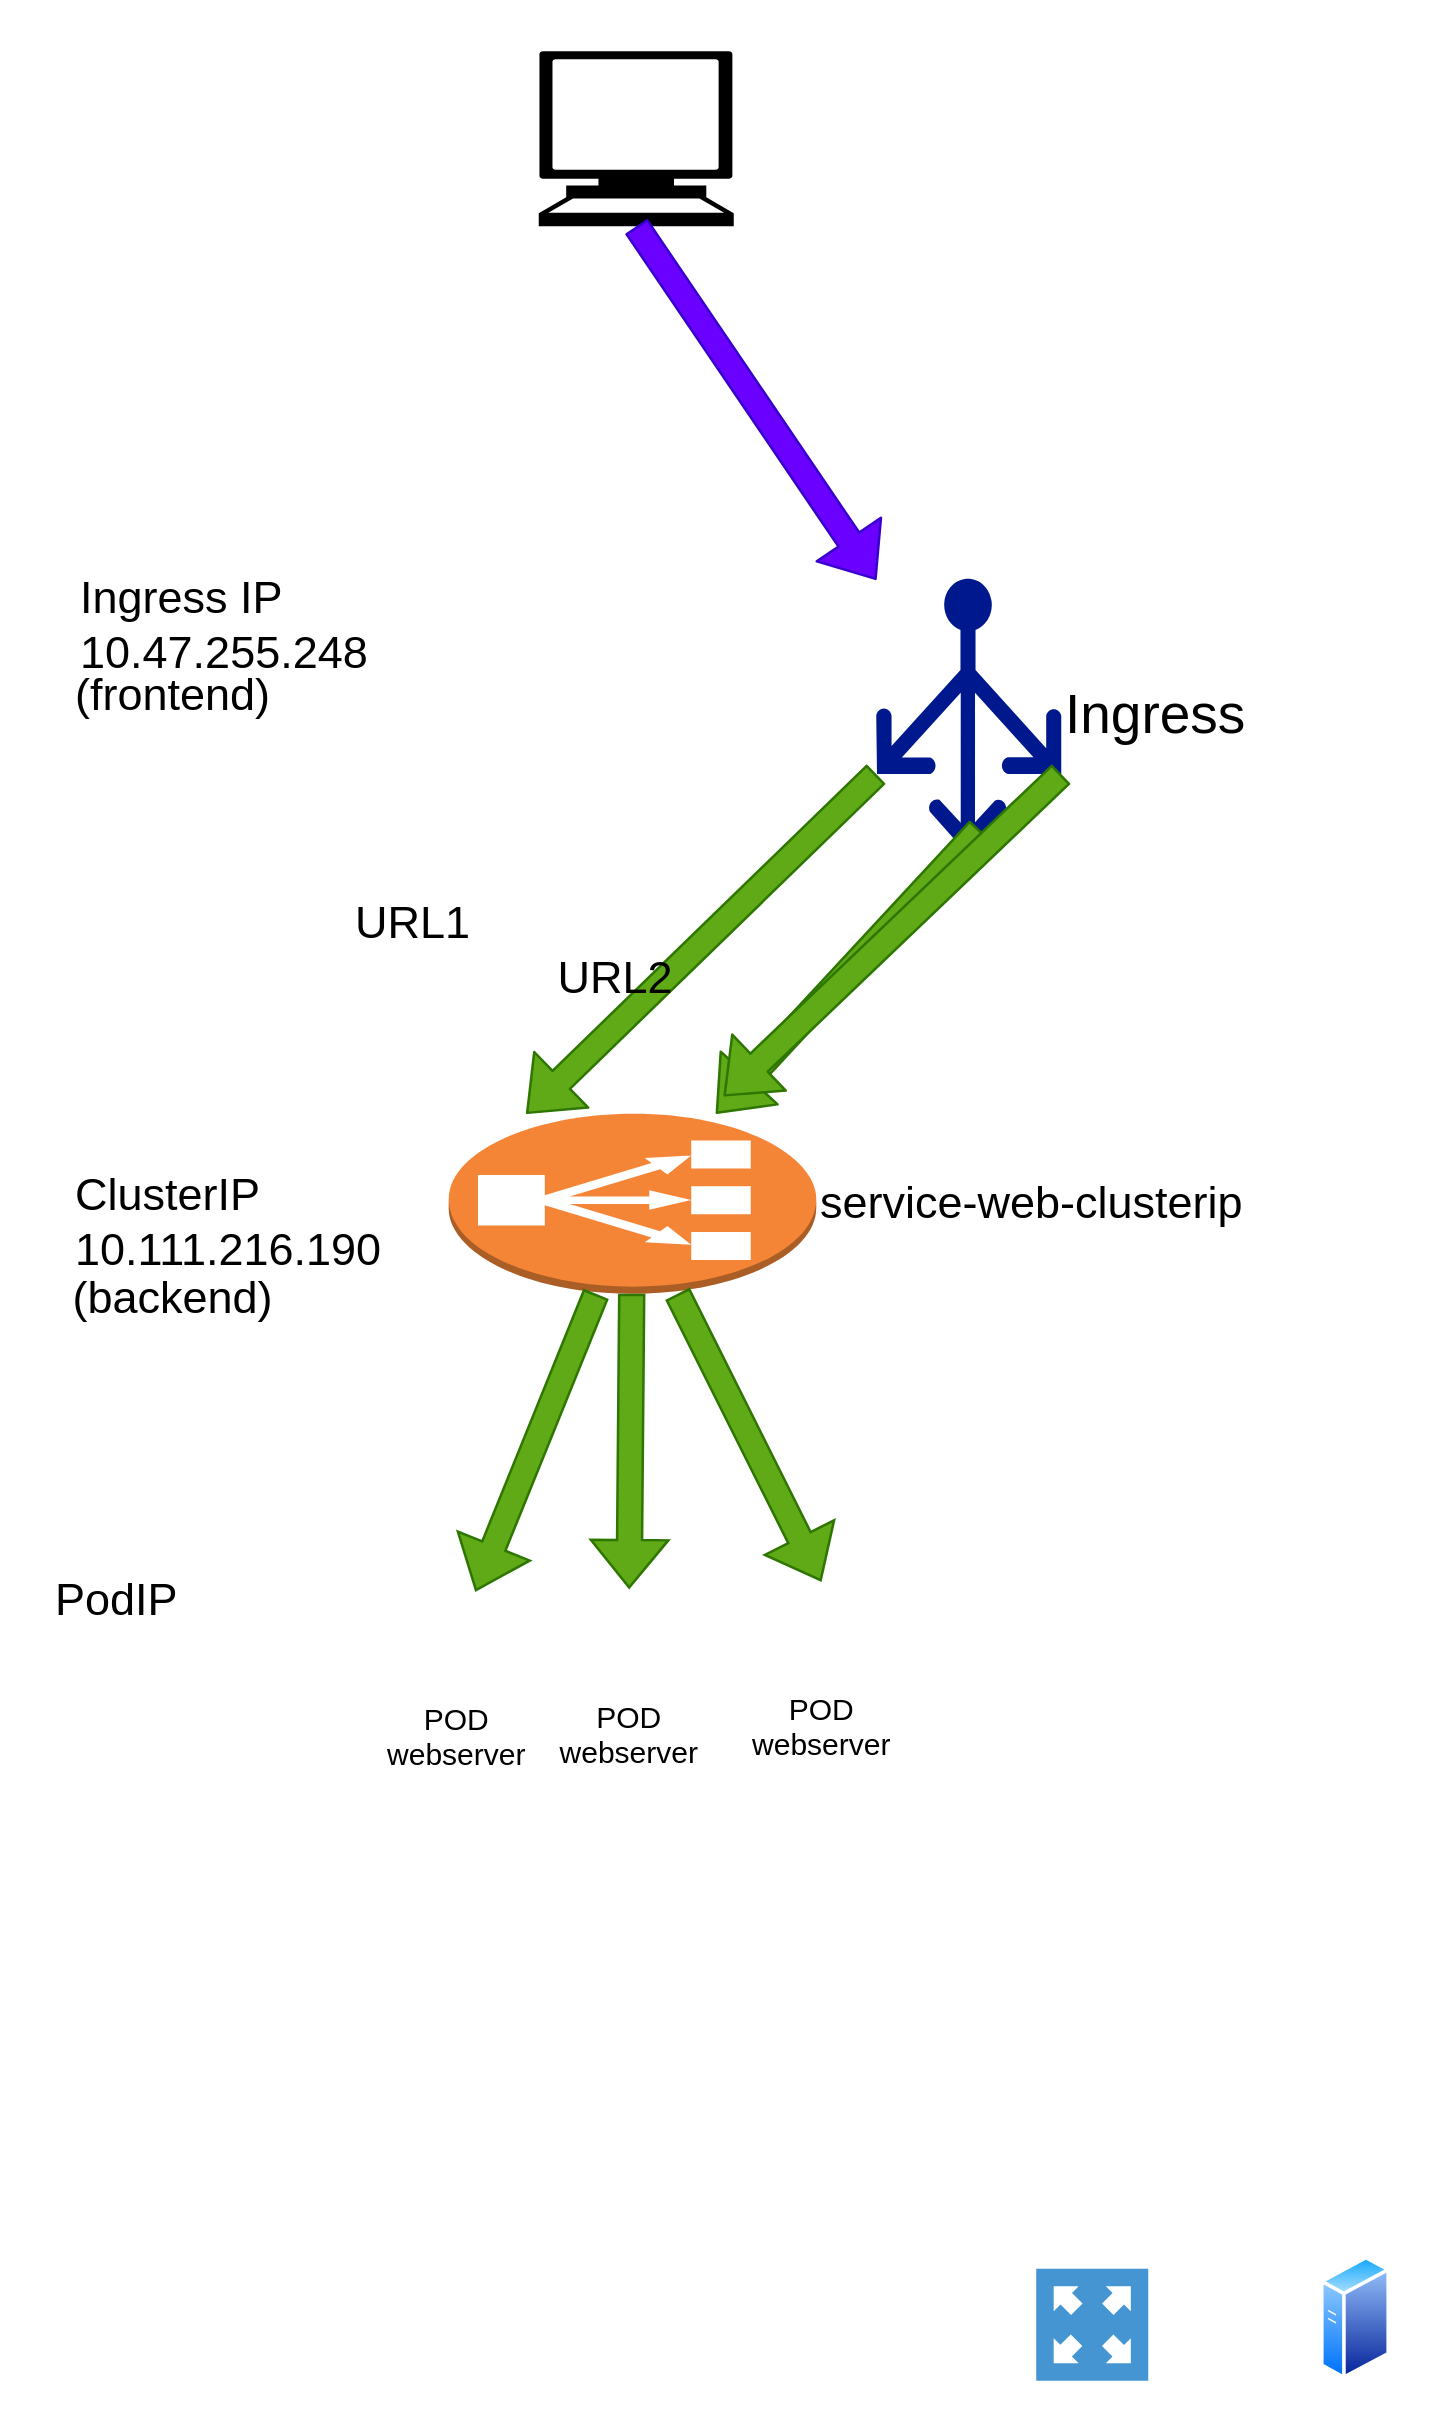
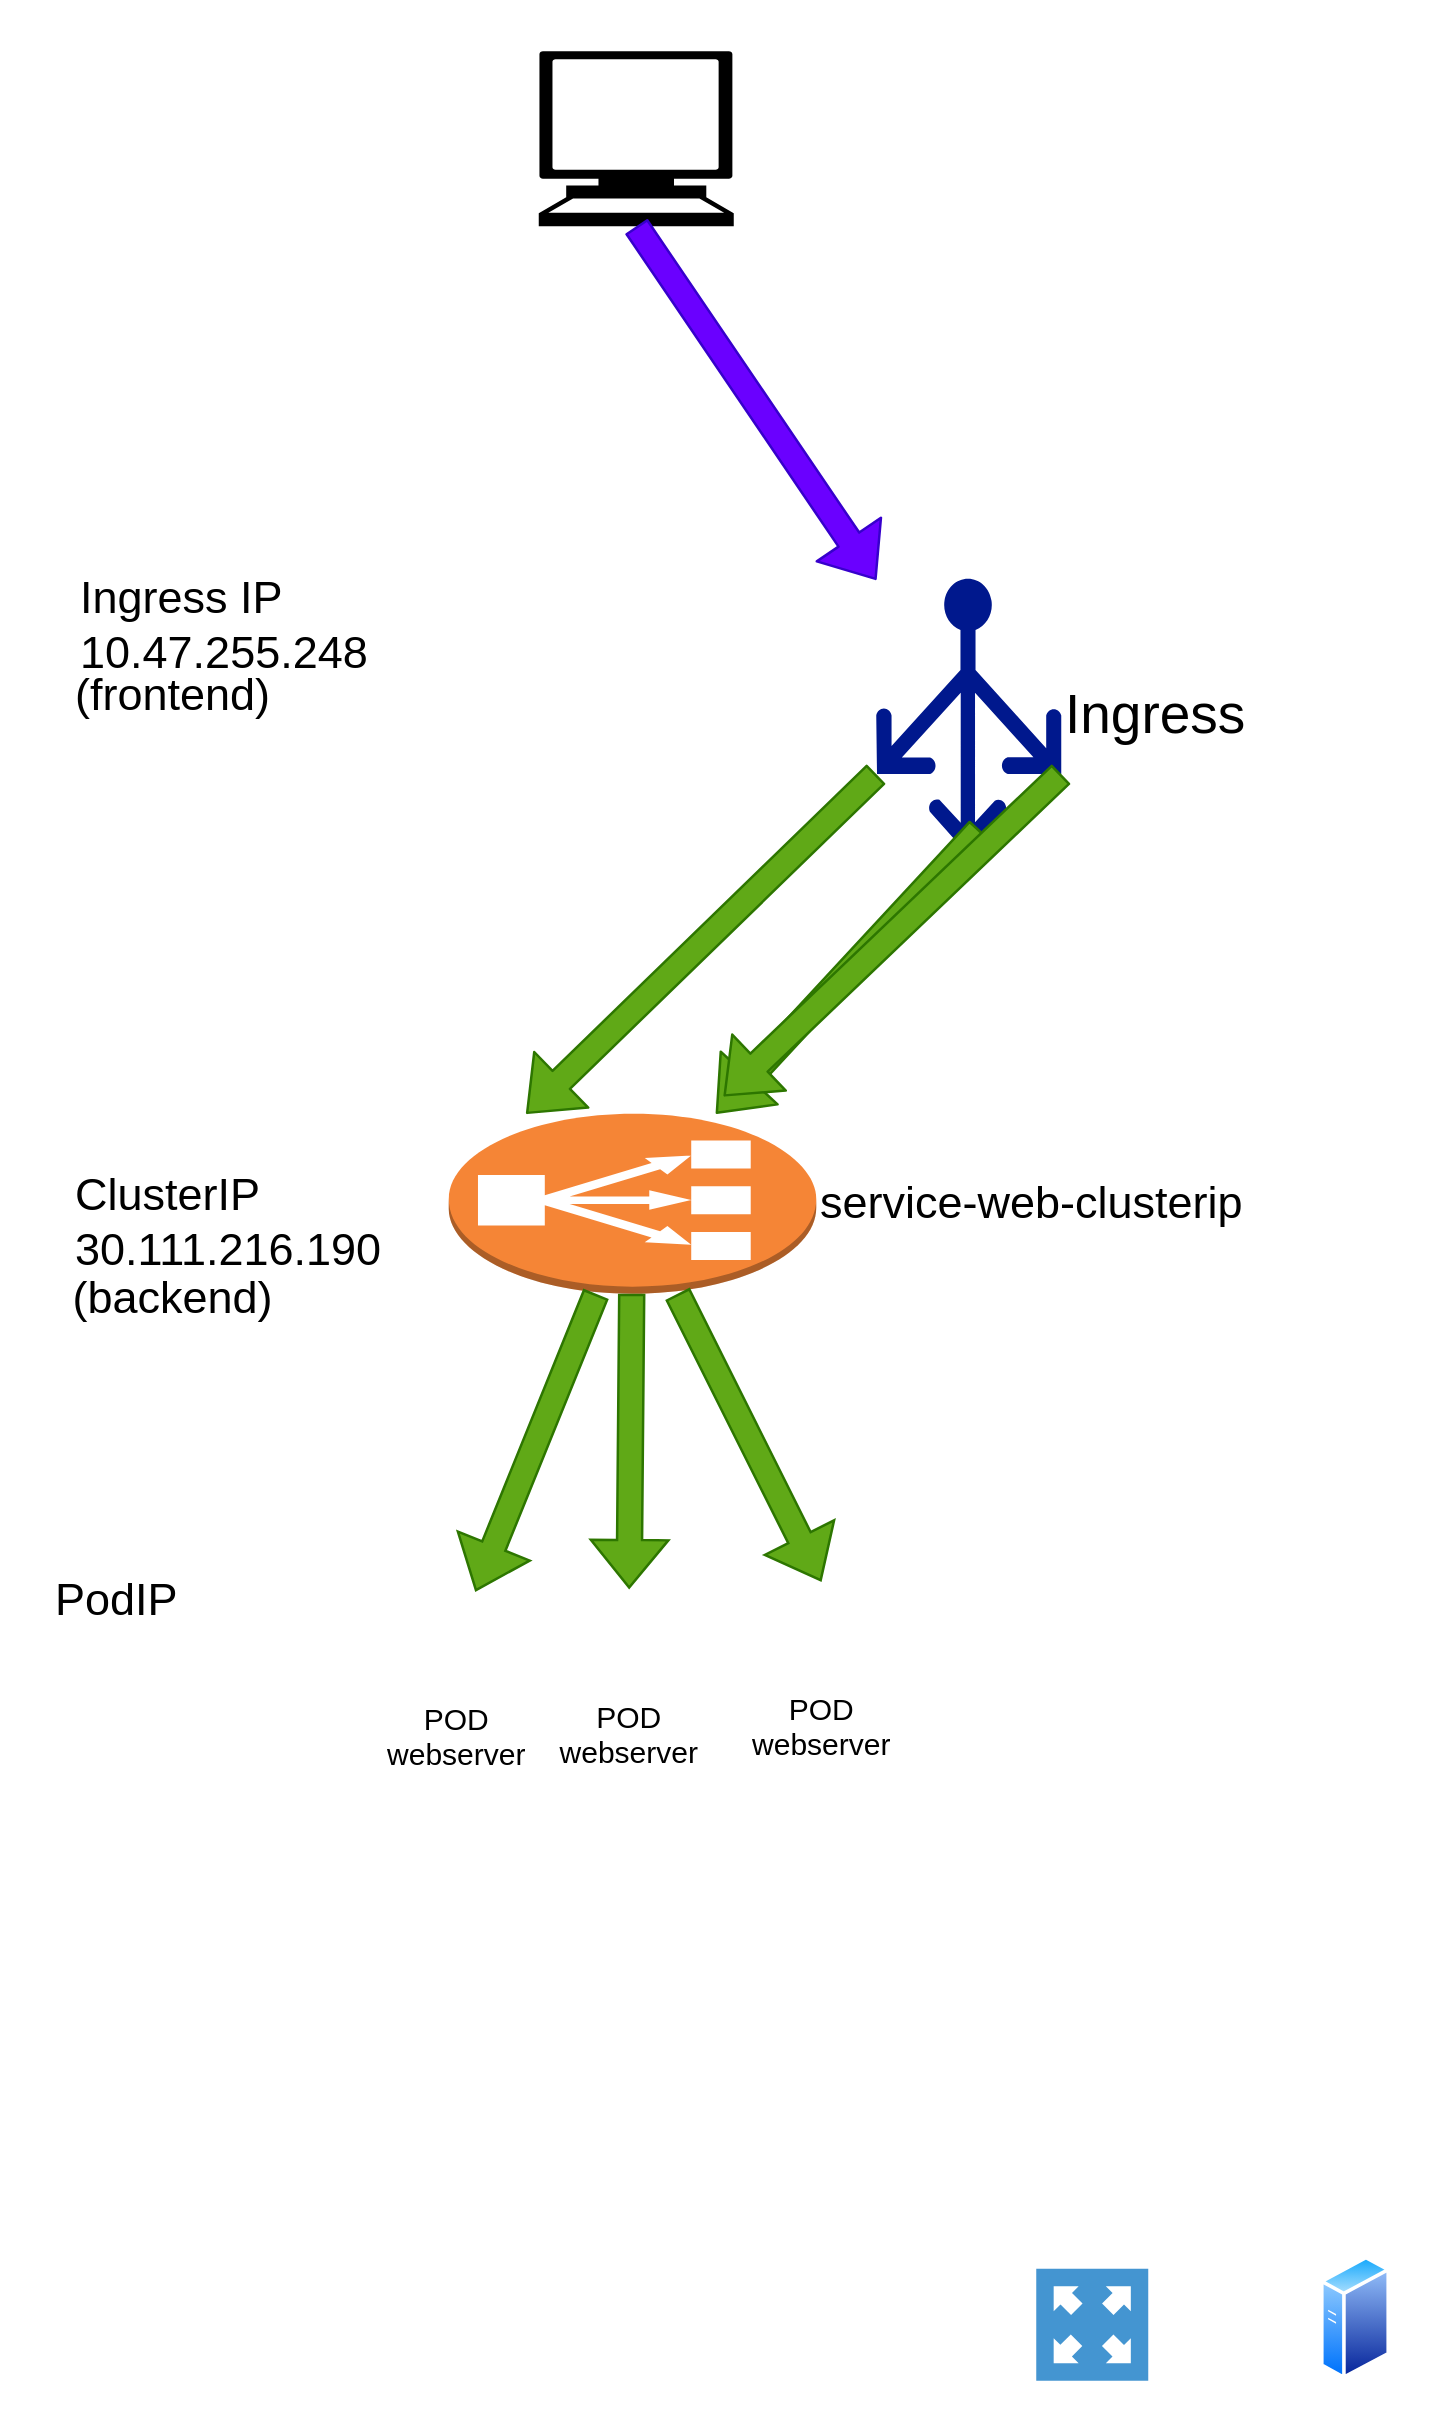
(423, 916) -> none
(624, 973) -> none
(235, 1225) -> (235, 1225)
